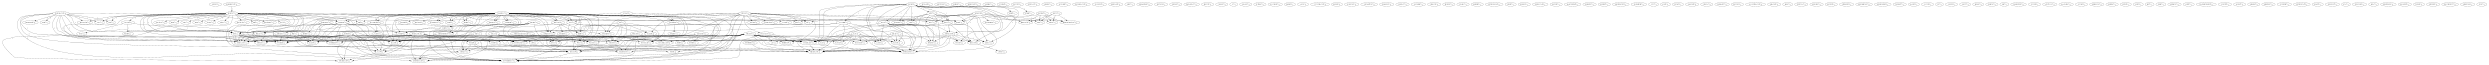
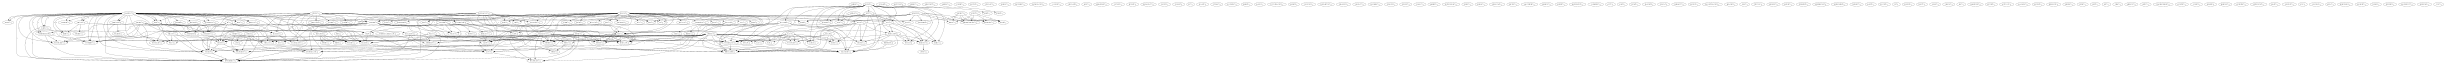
(232, 8) -> (662, 15)
(444, 40) -> (366, 47)
